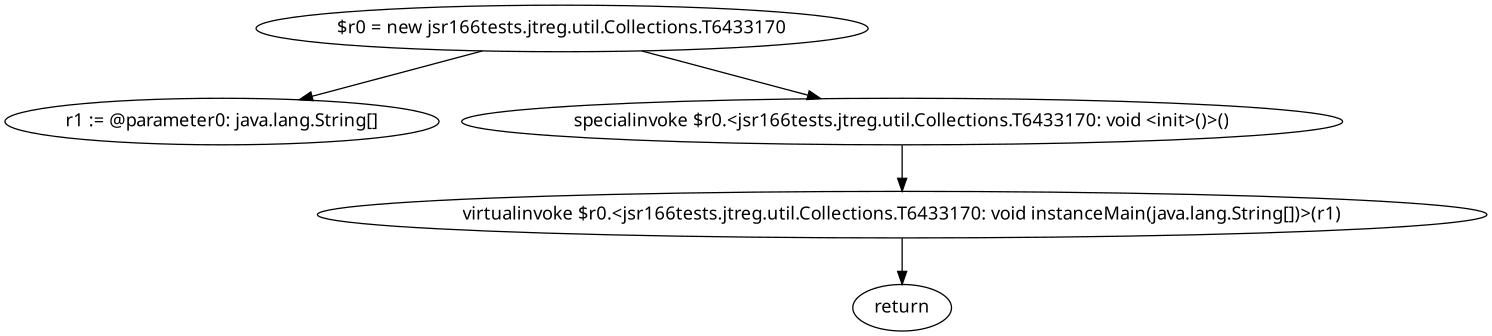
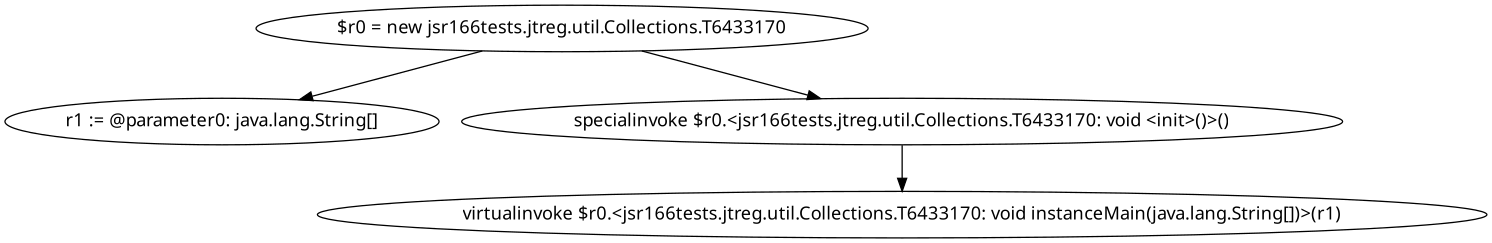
(902, 308) -> none
